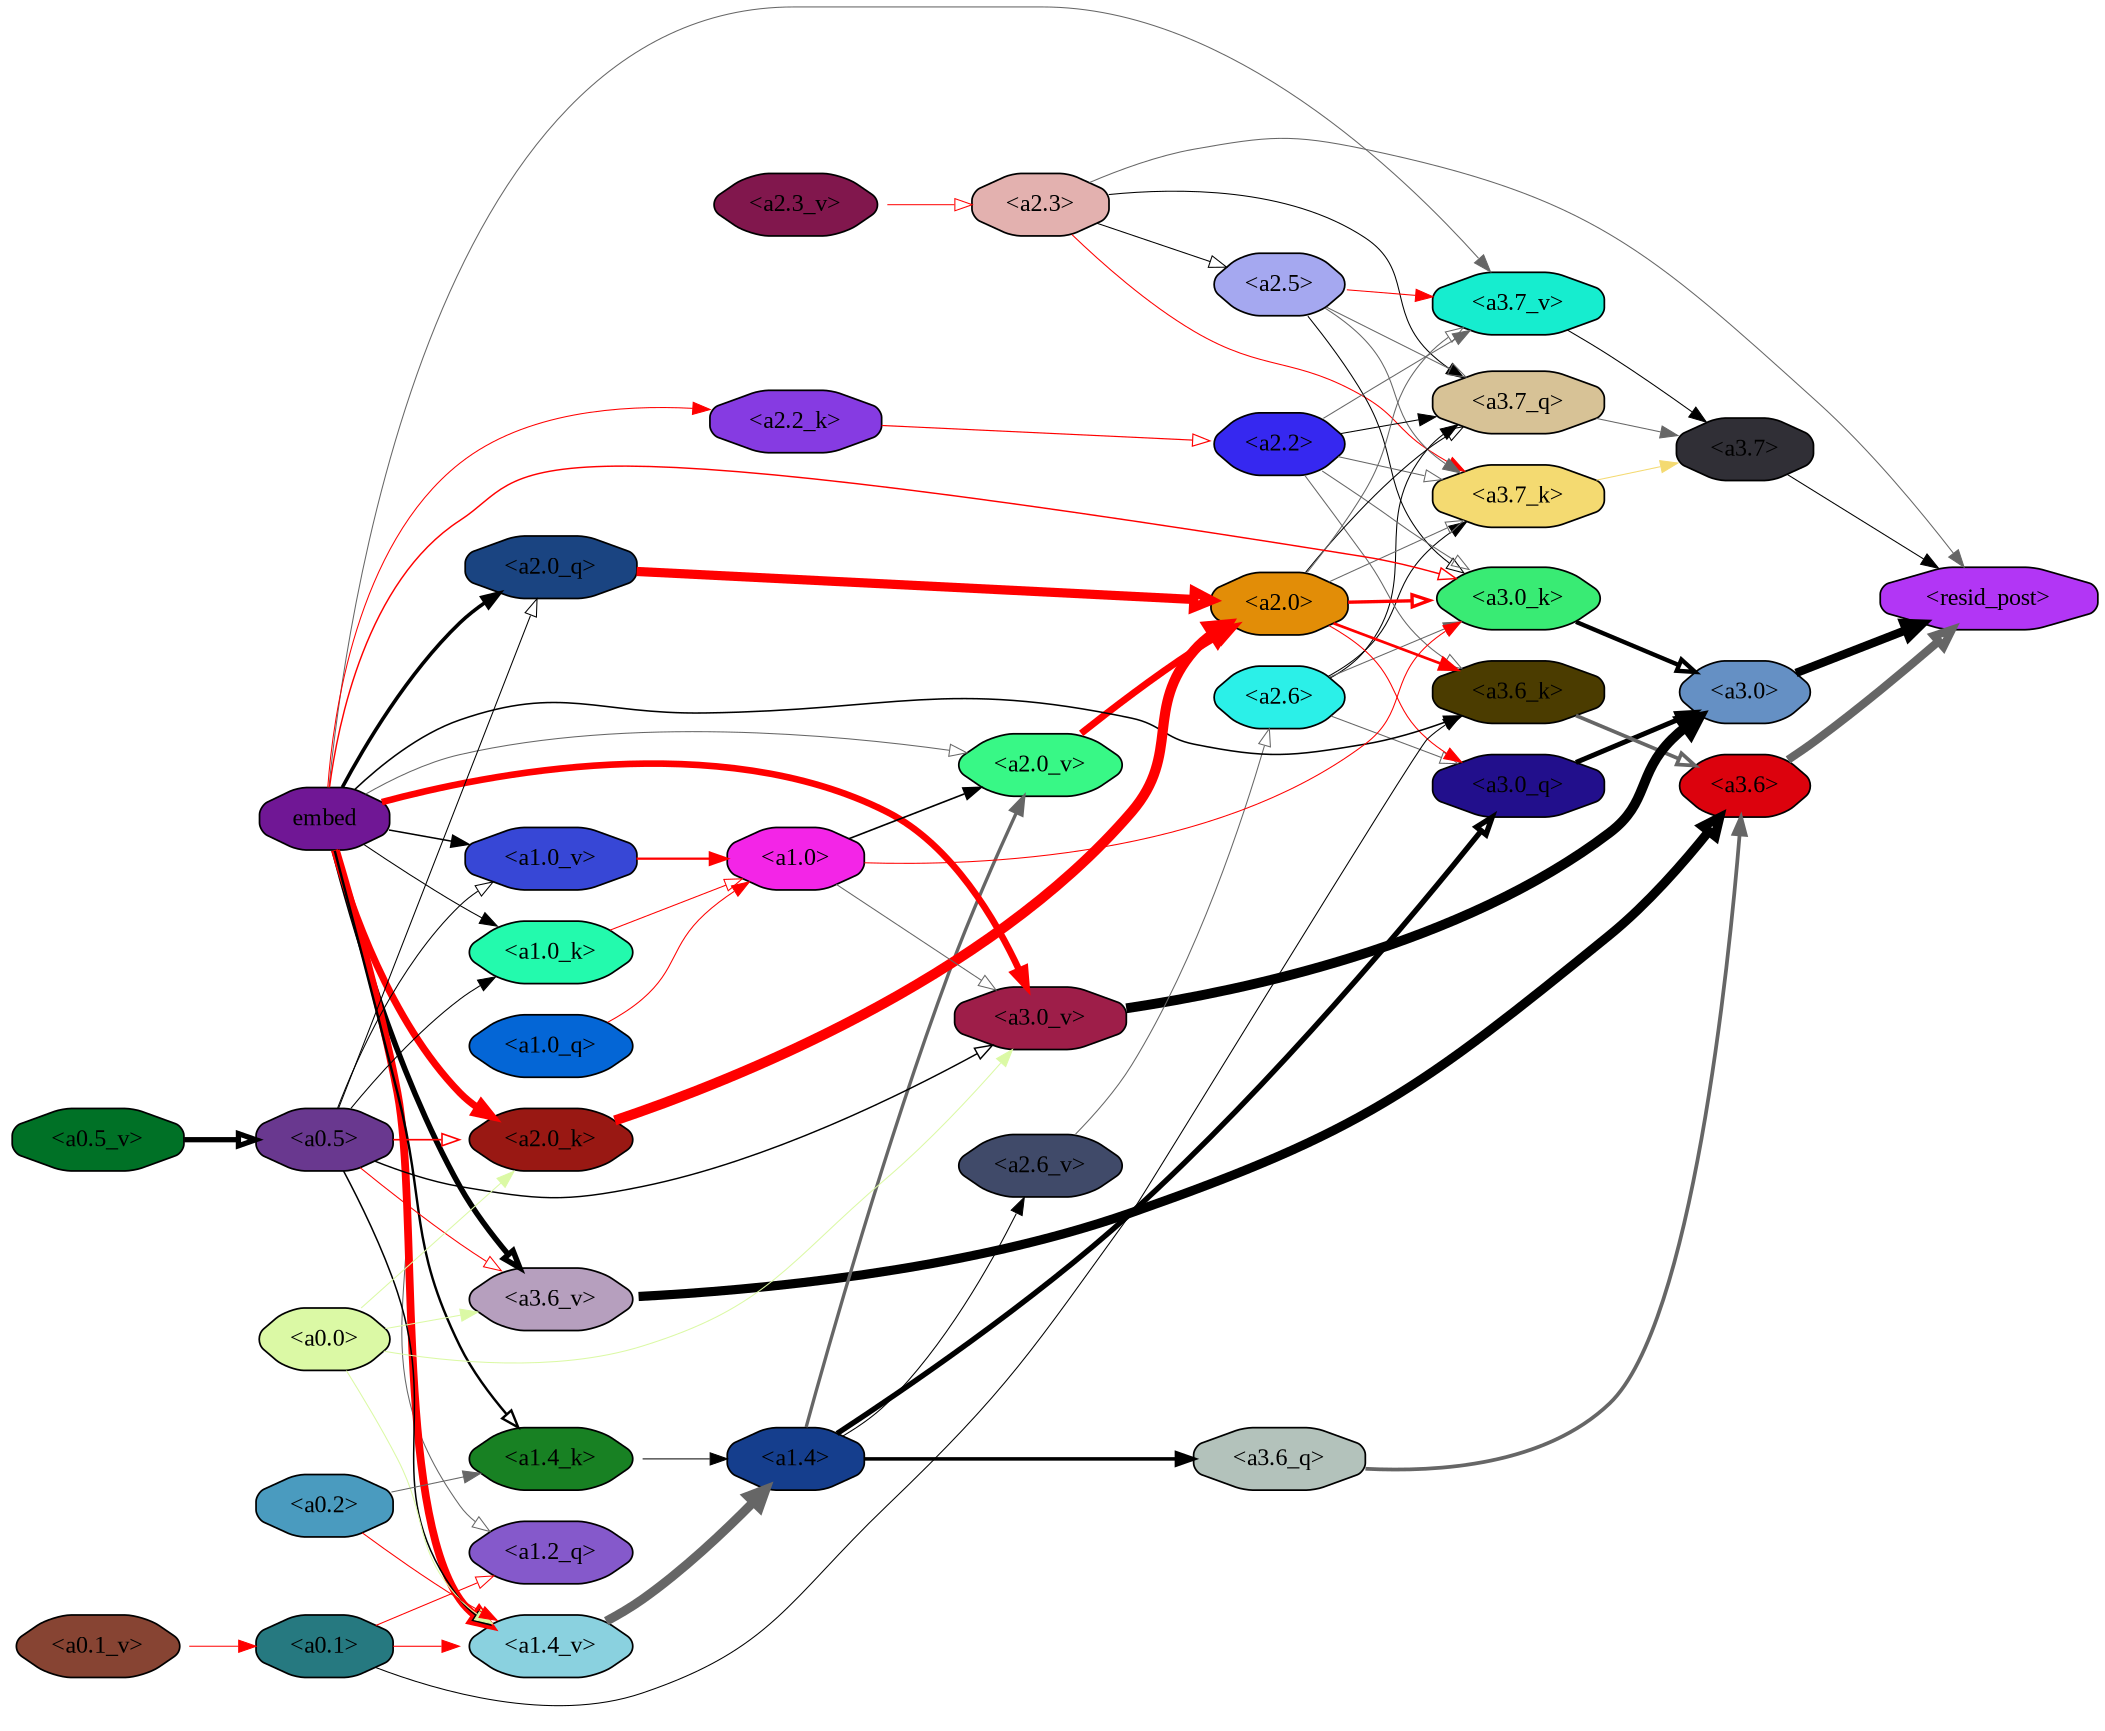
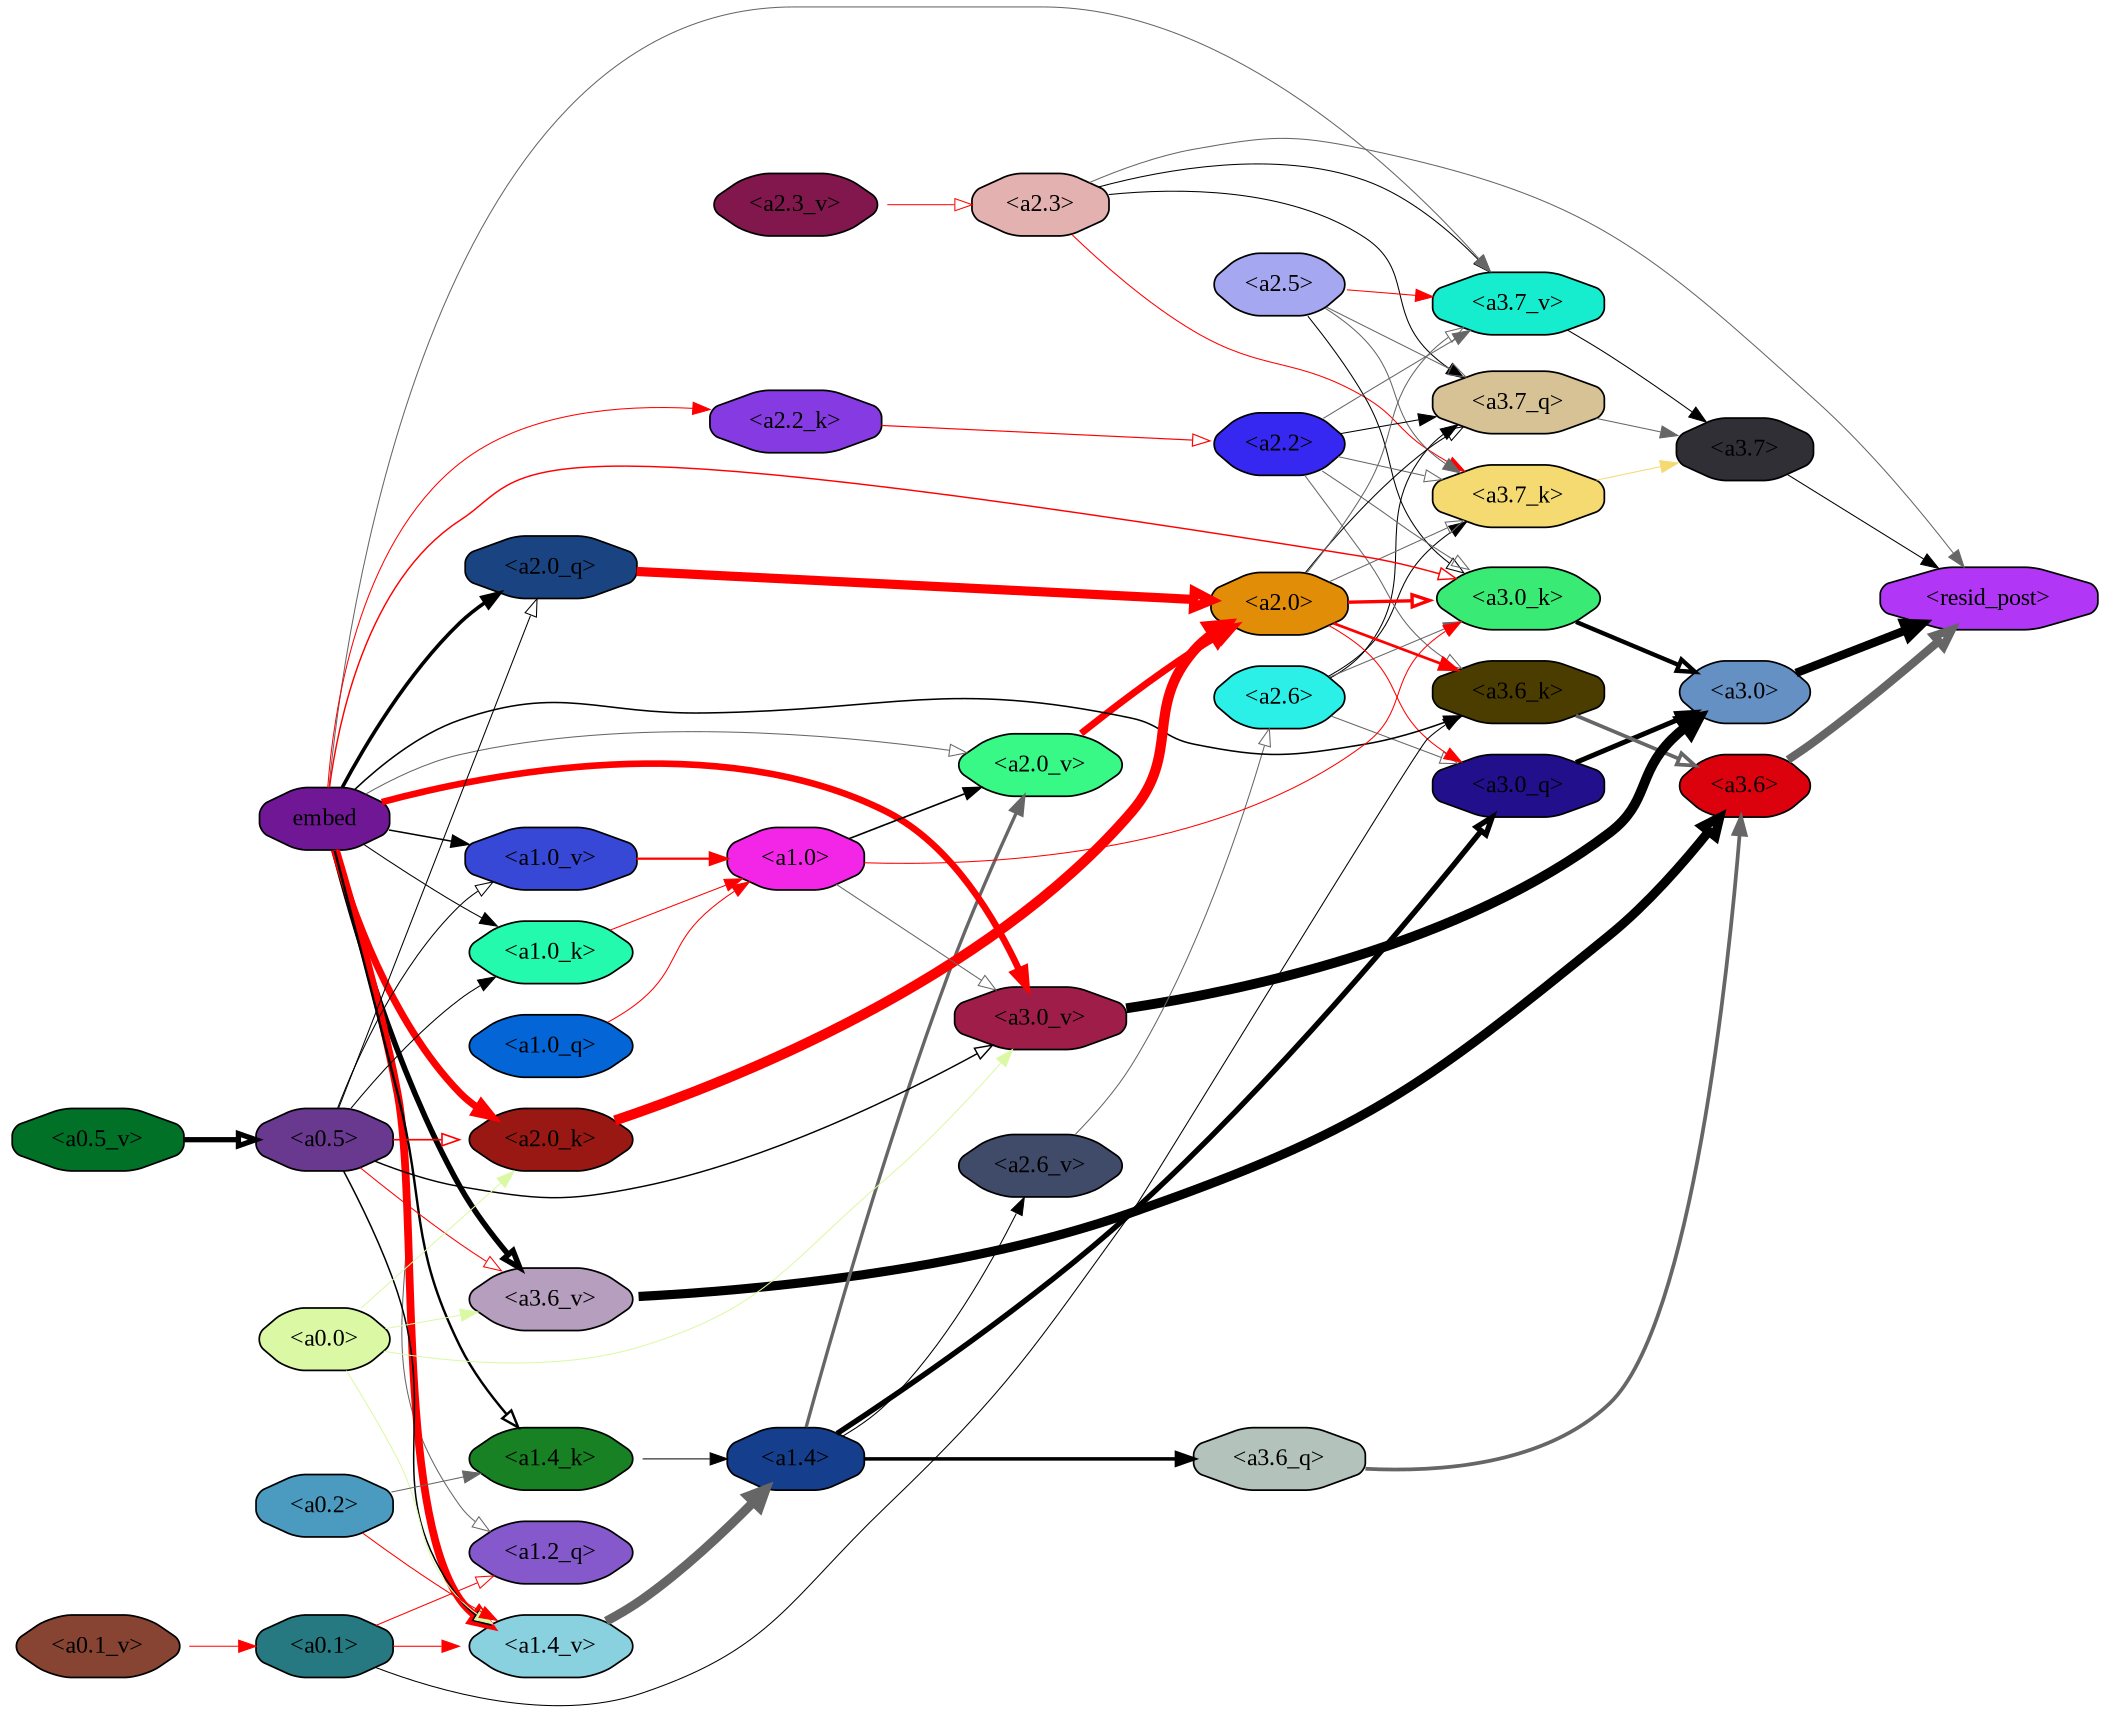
(1154, 242) -> (1301, 167)
(668, 908) -> (668, 908)
